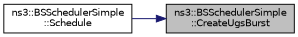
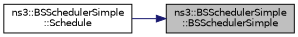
(230, 19) -> (230, 19)
